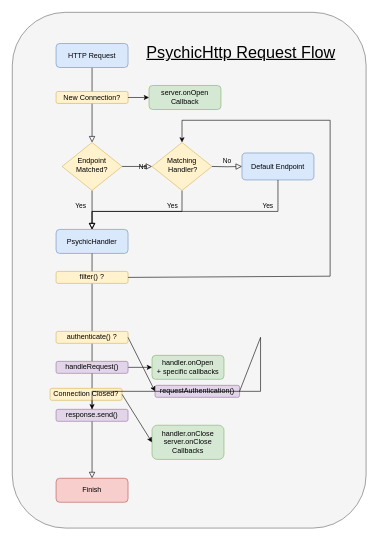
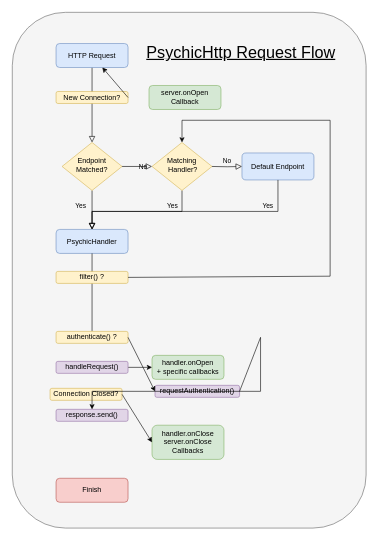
(136, 98) -> (117, 84)
(92, 446) -> none
